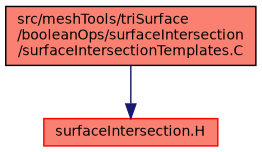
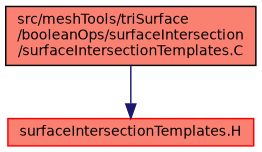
(131, 132) -> (131, 132)
